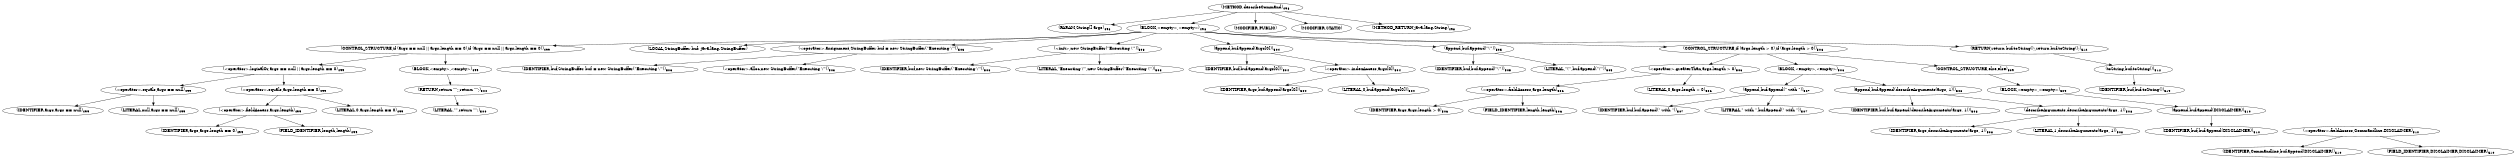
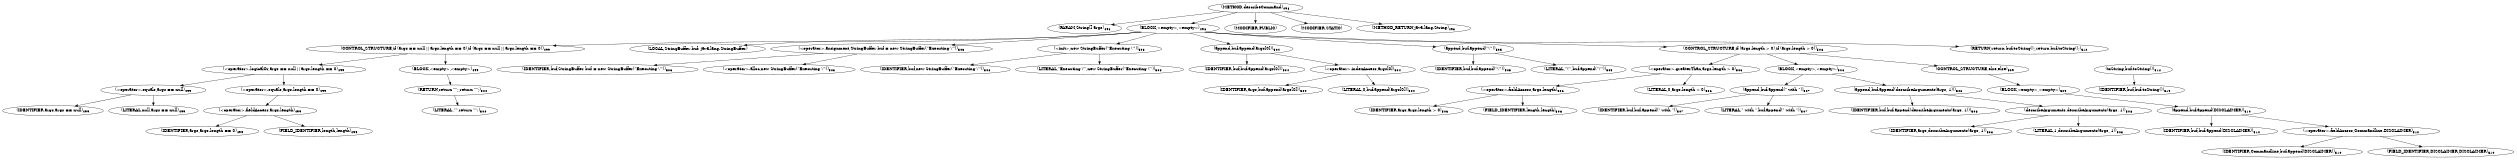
(2081, 59) -> none
(369, 111) -> none
none -> (2284, 121)
